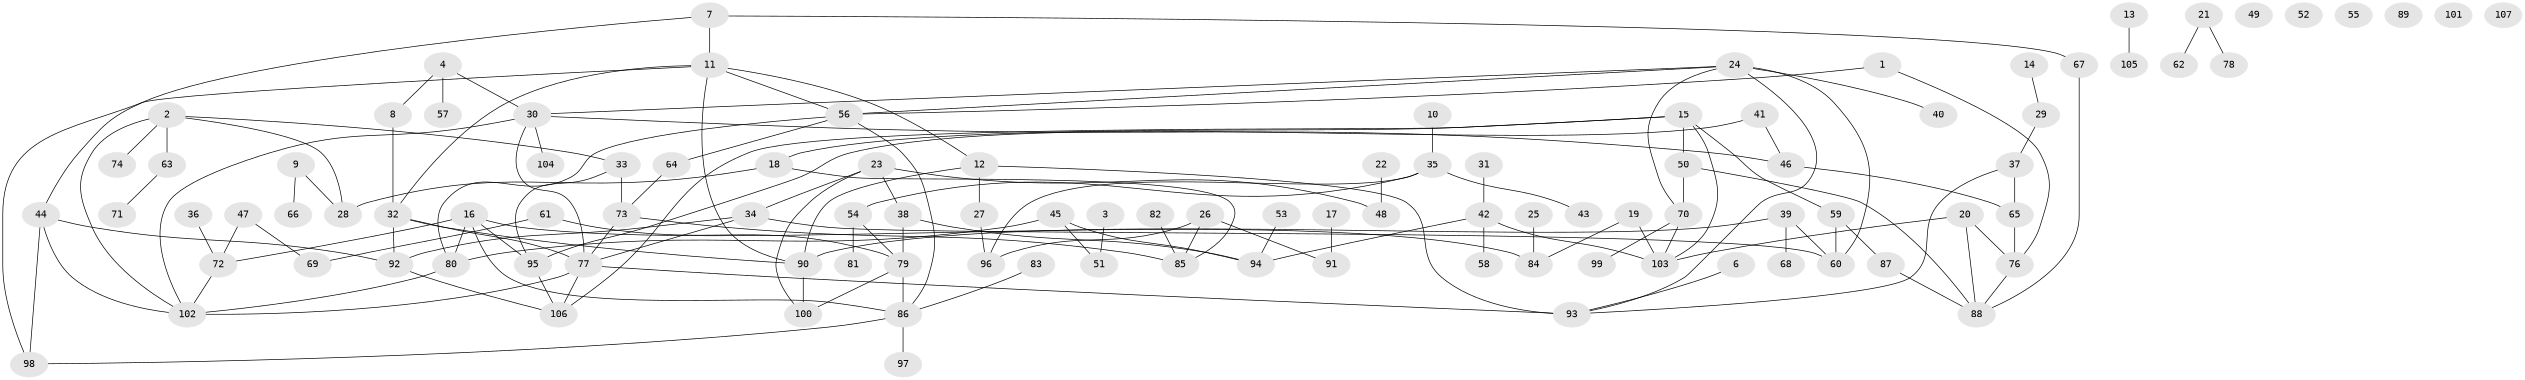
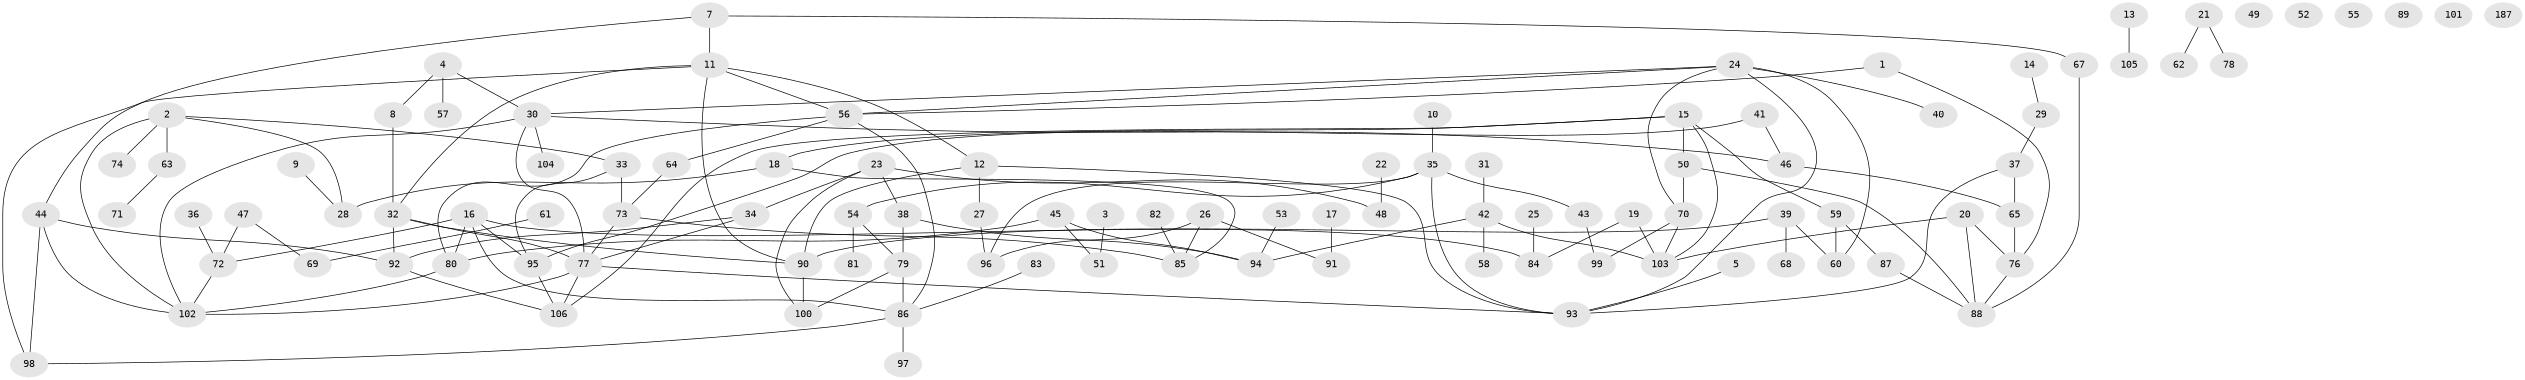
(2503, 15) -> (2503, 15)
(293, 215) -> none
(726, 235) -> none
(1507, 236) -> none
none -> (1590, 240)
(1736, 265) -> (1736, 265)
none -> (1458, 276)
